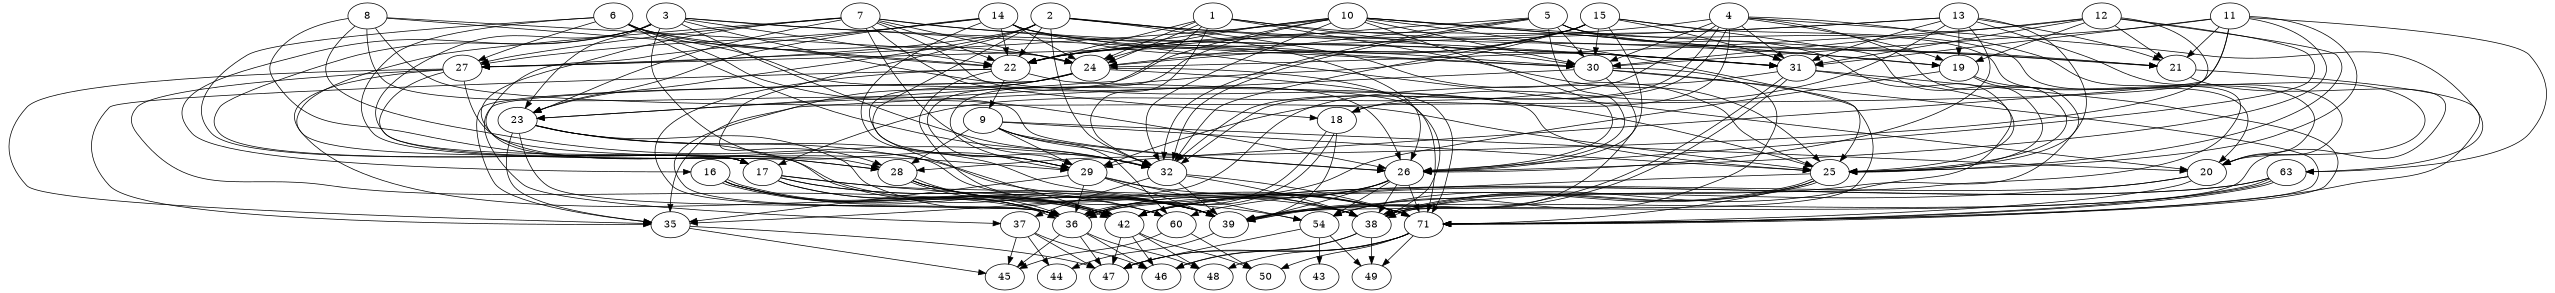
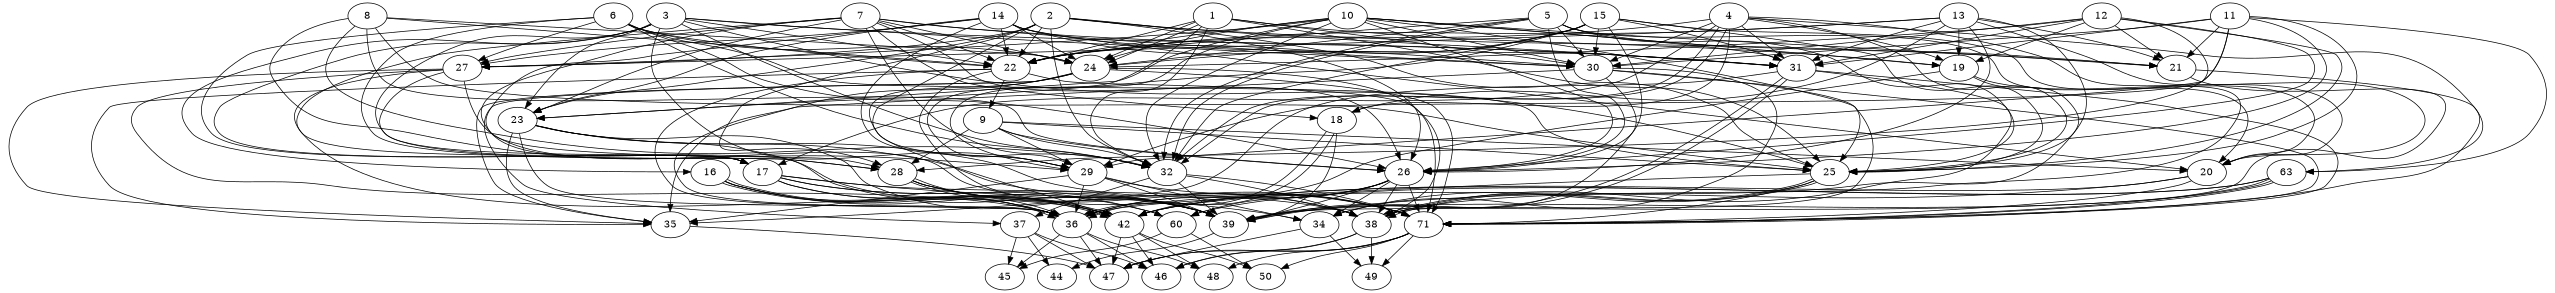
(1126, 171) -> (1294, 198)
(1319, 225) -> (1319, 225)
(834, 250) -> none
(1319, 277) -> none
